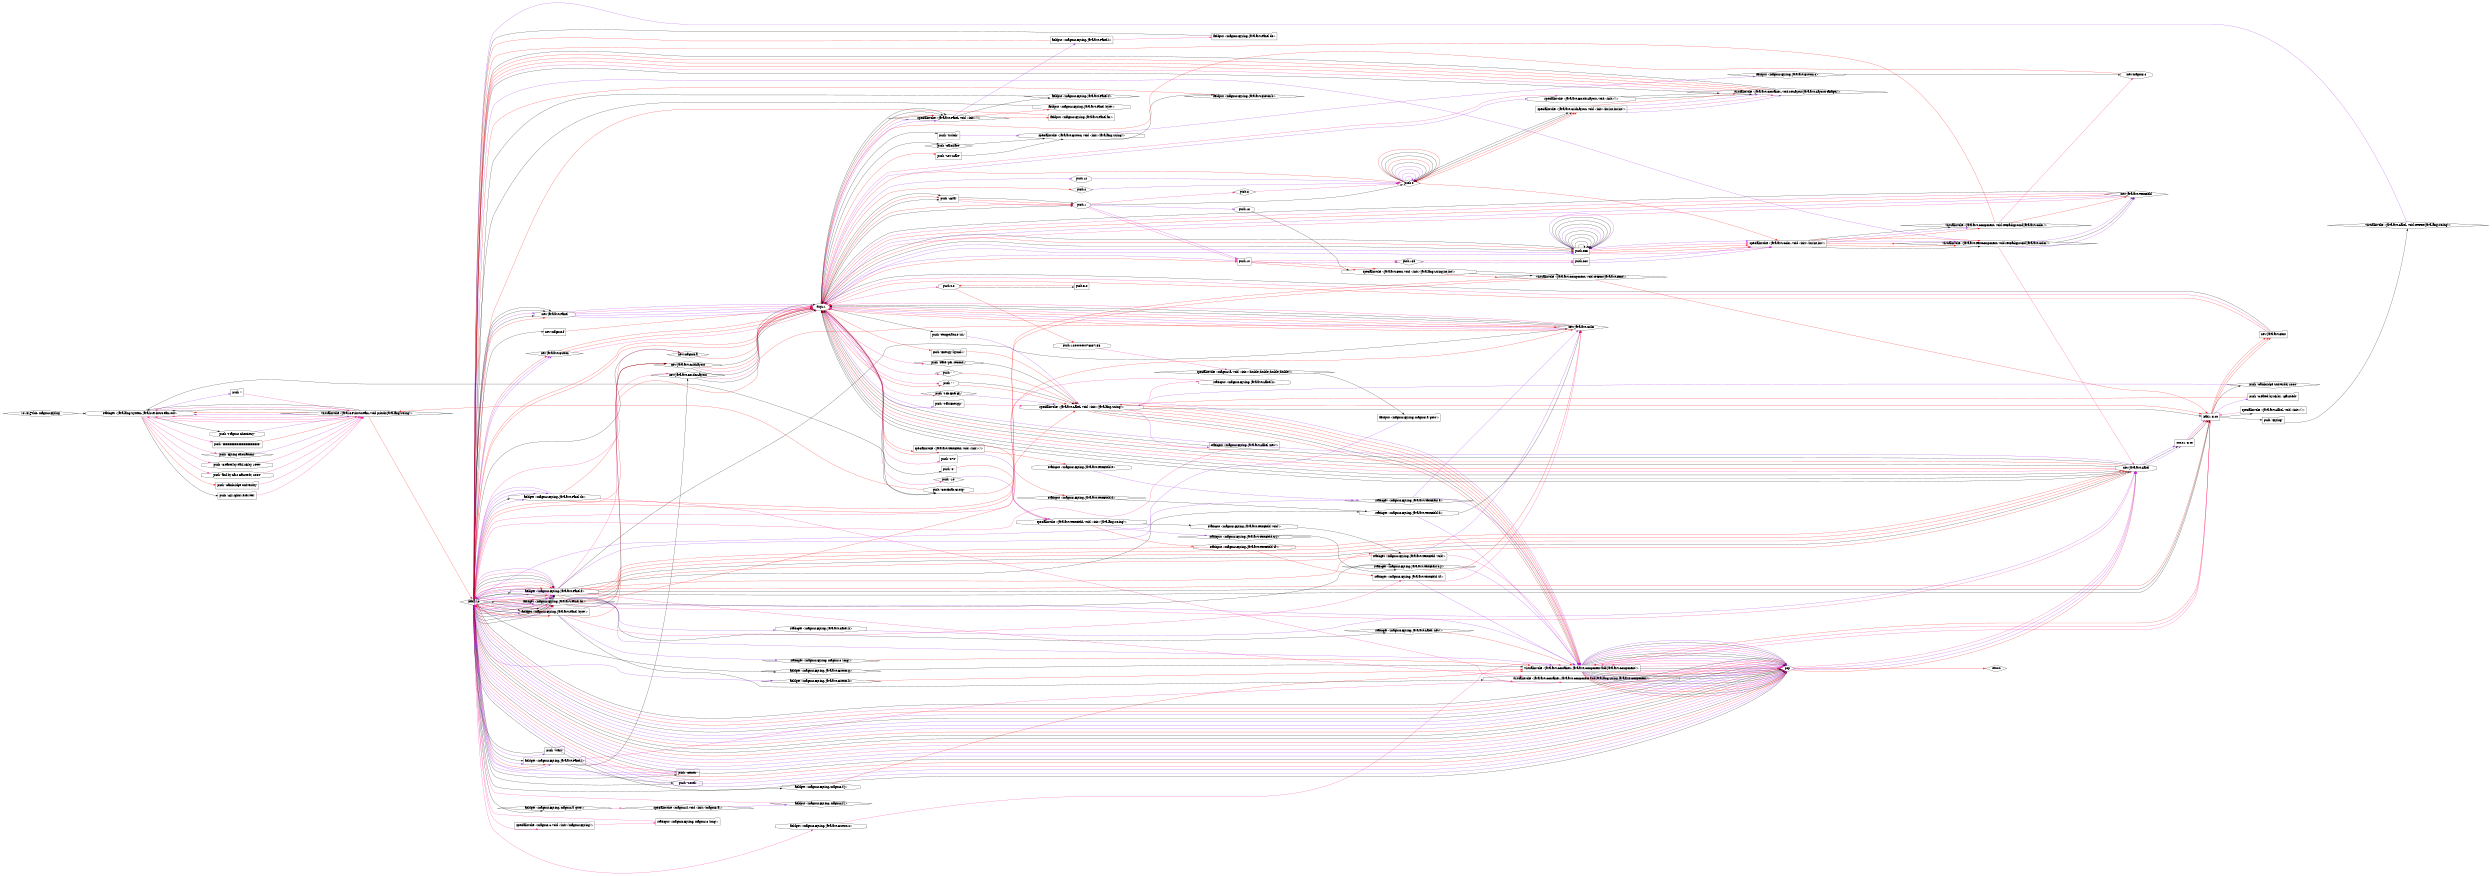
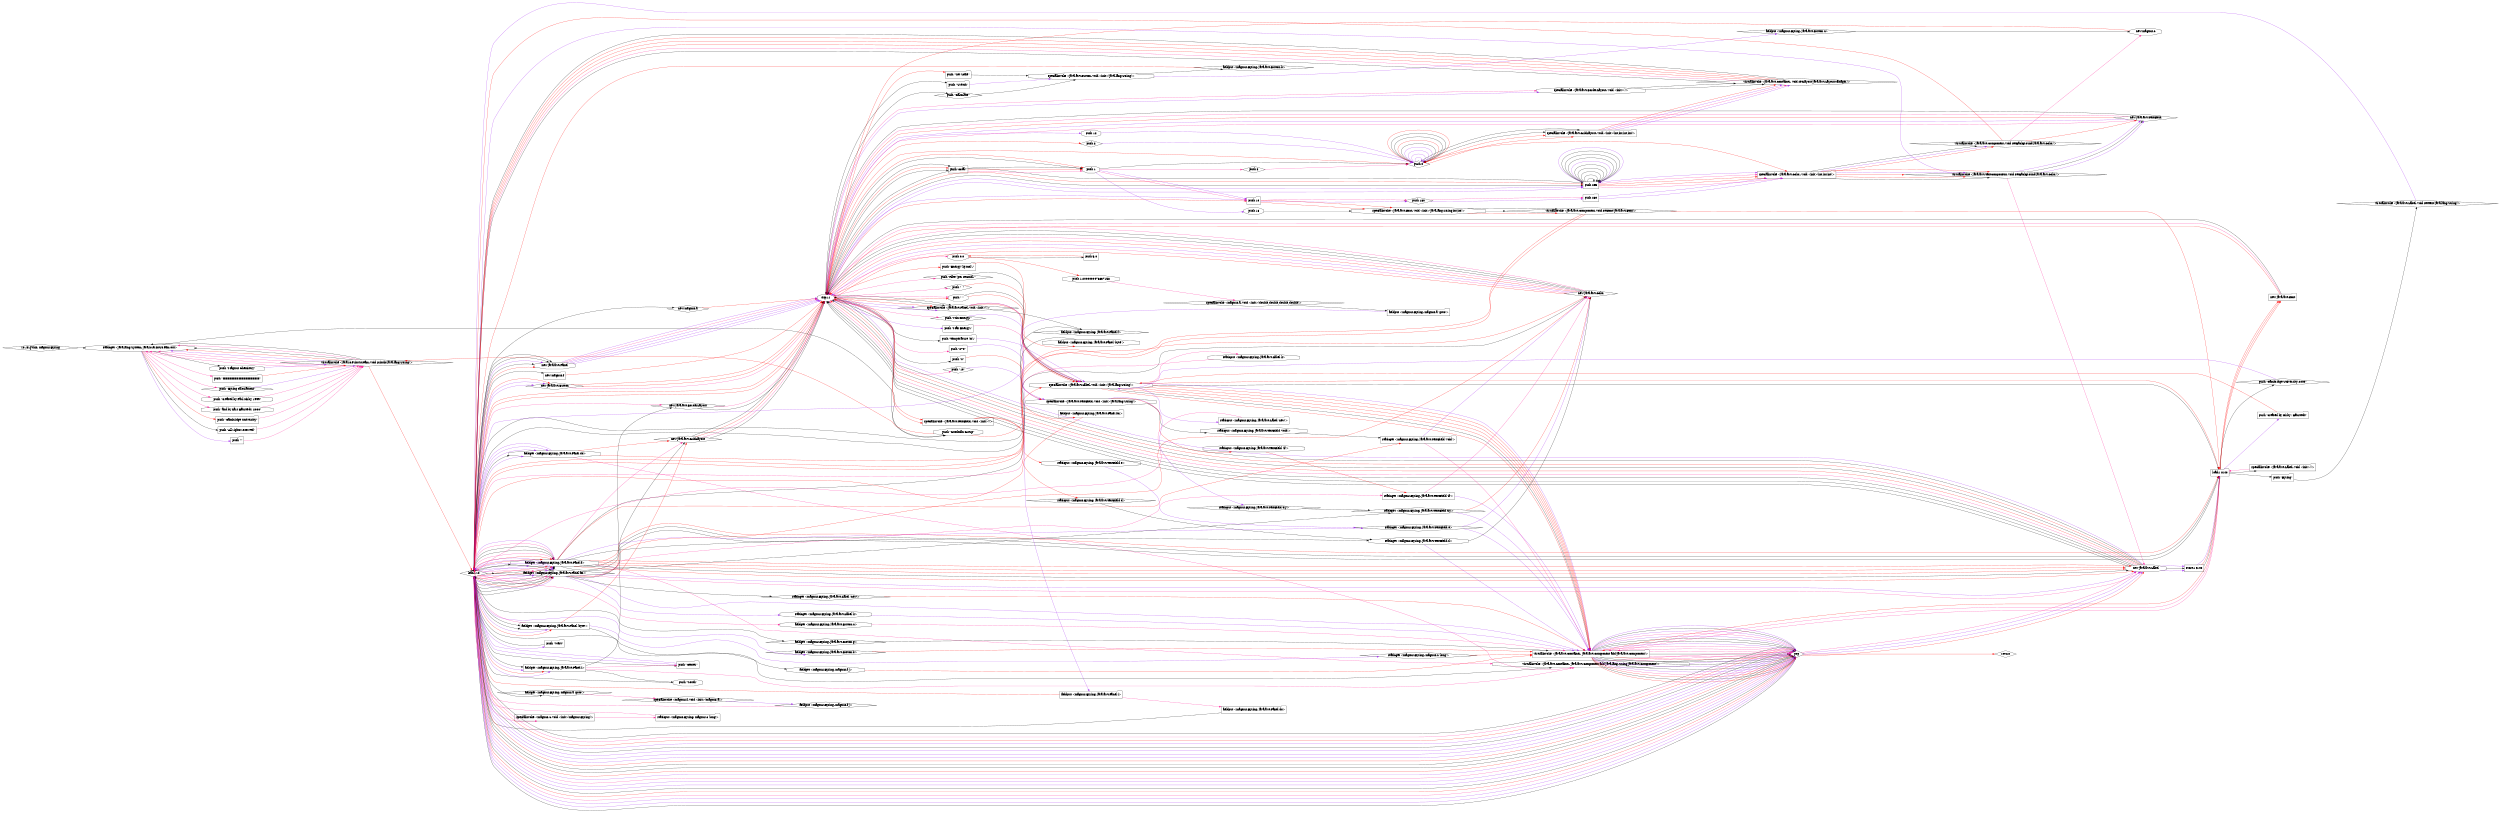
(617, 476) -> (612, 494)
(983, 631) -> (993, 528)
